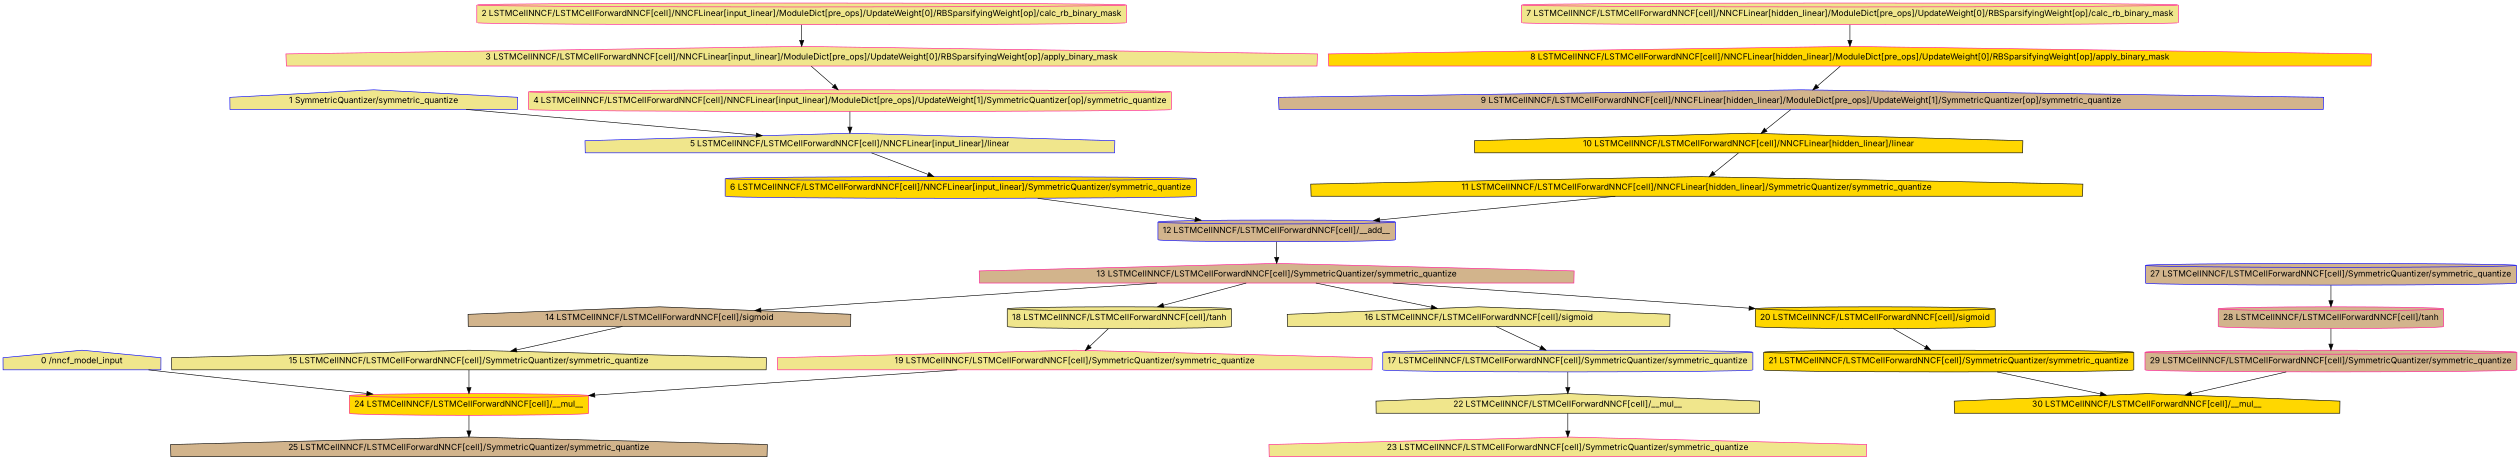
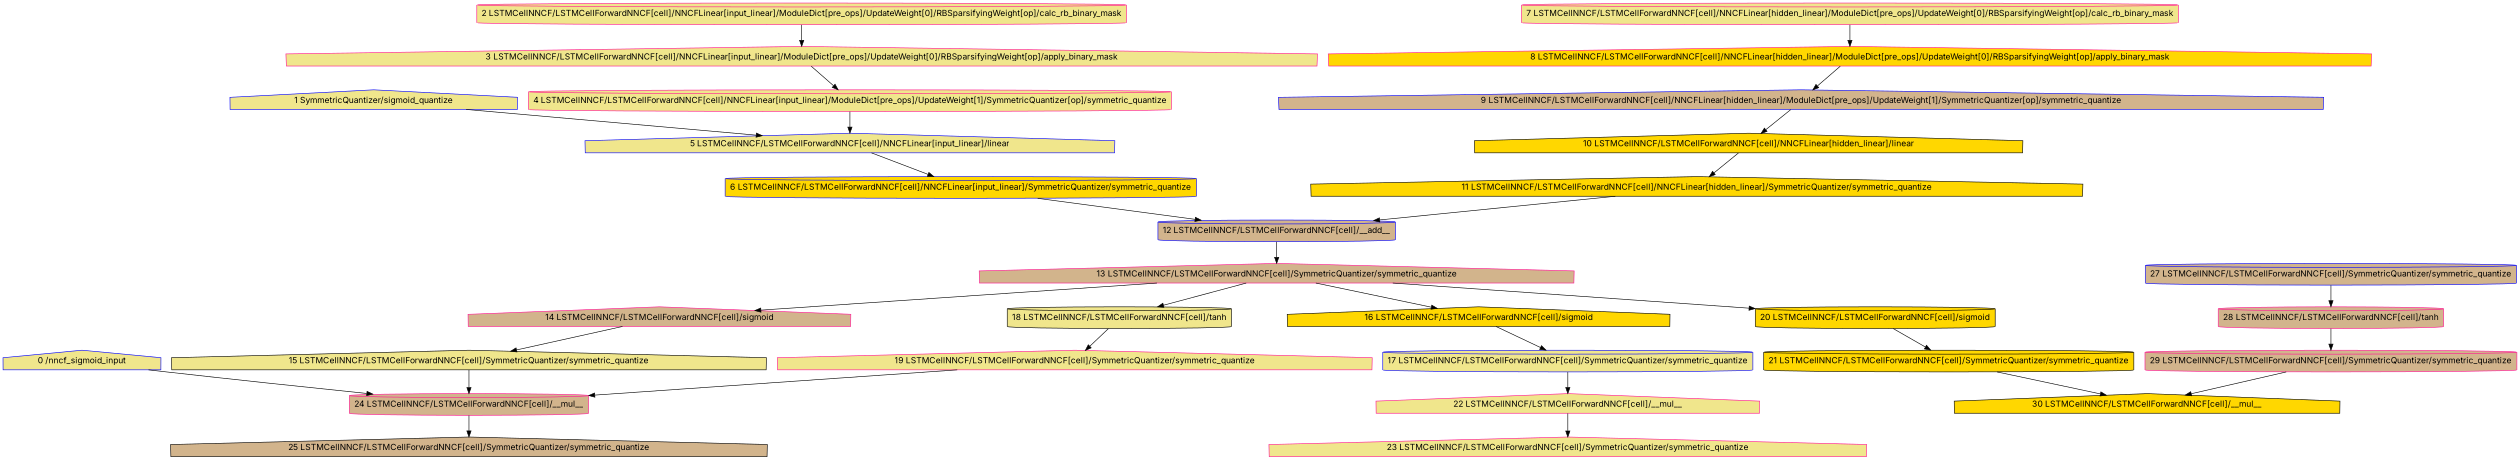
(374, 101) -> (374, 101)
(659, 318) -> (659, 318)
(1479, 318) -> (1479, 318)
(82, 361) -> (82, 361)
(469, 404) -> (469, 404)
(1568, 404) -> (1568, 404)
